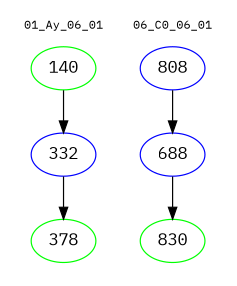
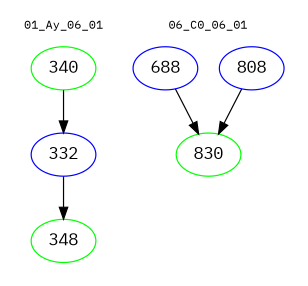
(64, 68) -> (64, 68)
(173, 106) -> (233, 106)
(64, 241) -> (64, 241)
